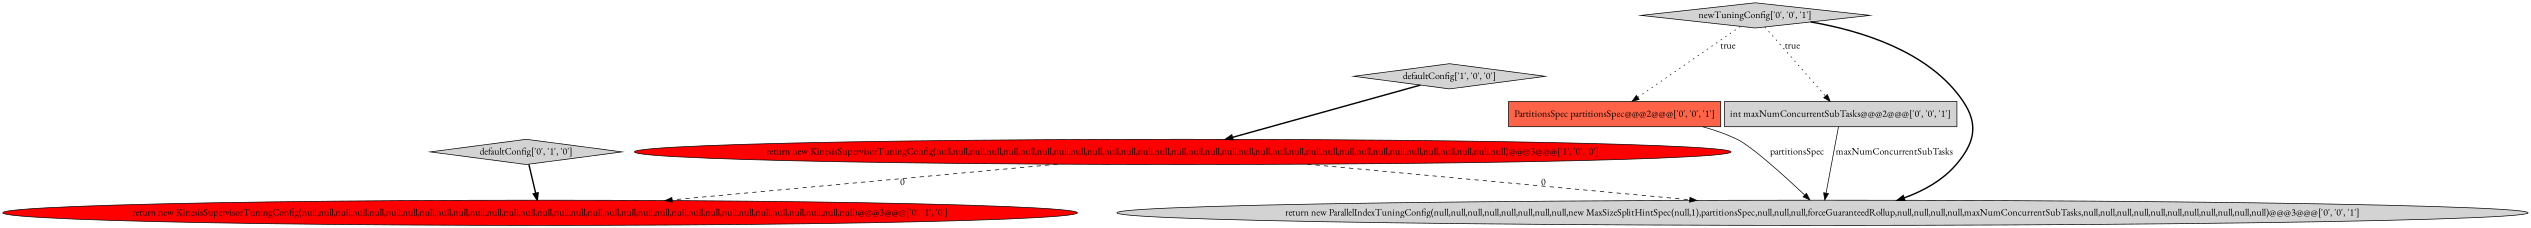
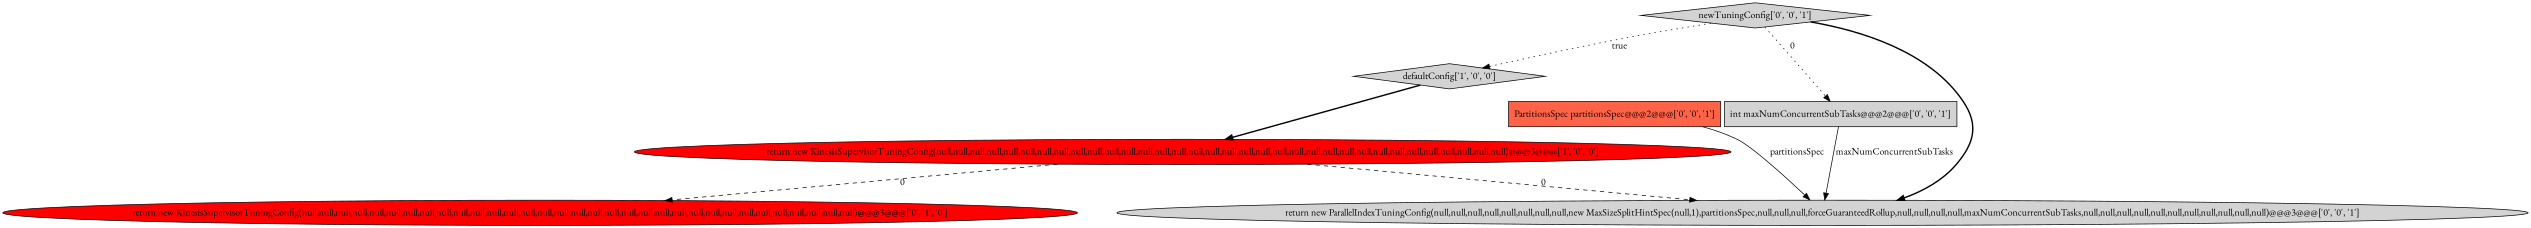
(1792, 46) -> (1792, 46)
(1689, 62) -> (1600, 43)
(526, 152) -> none
